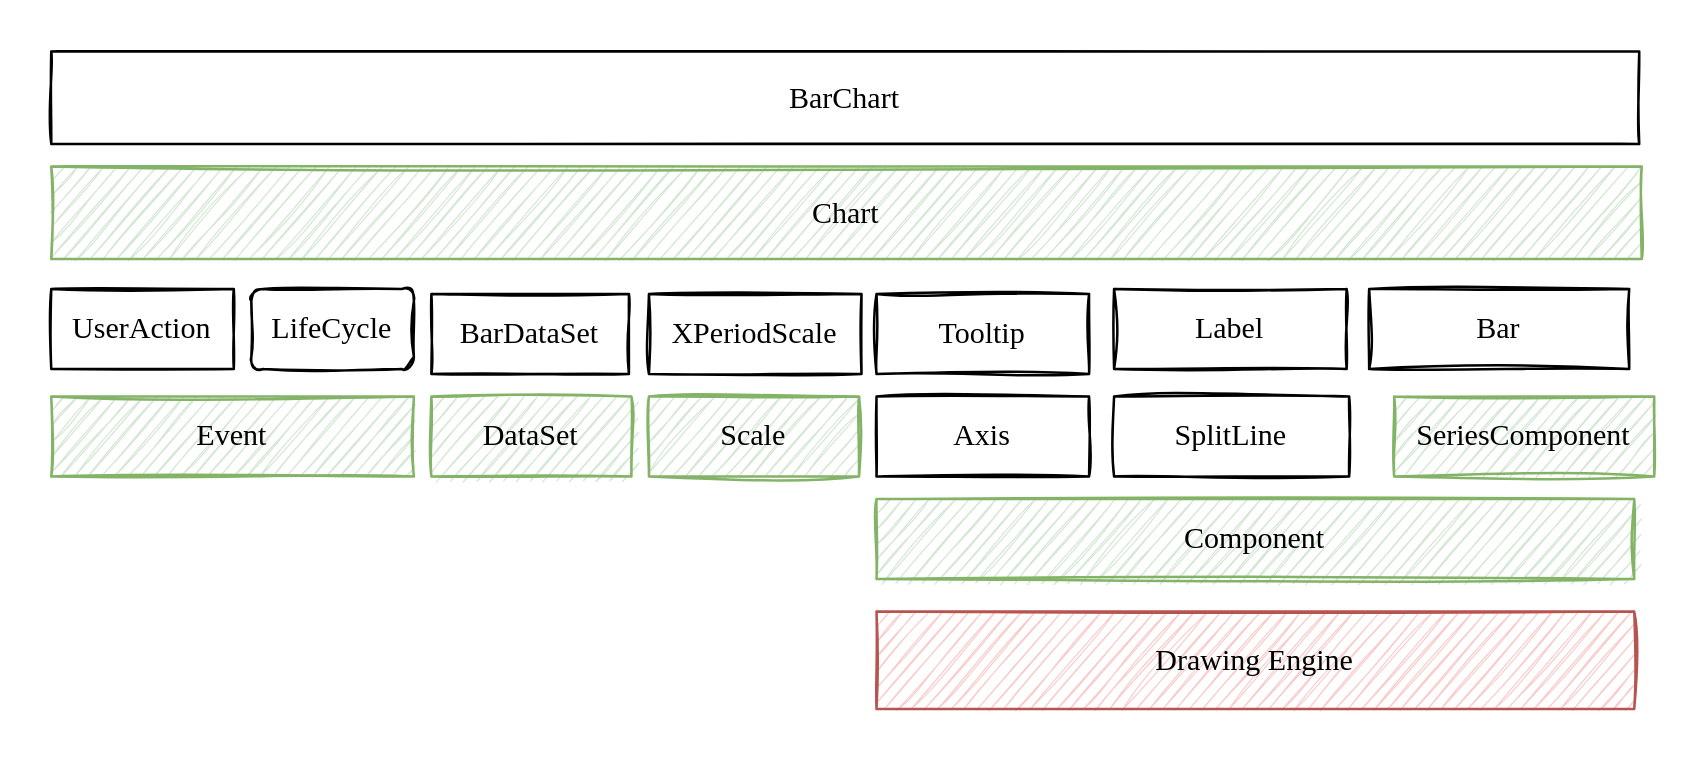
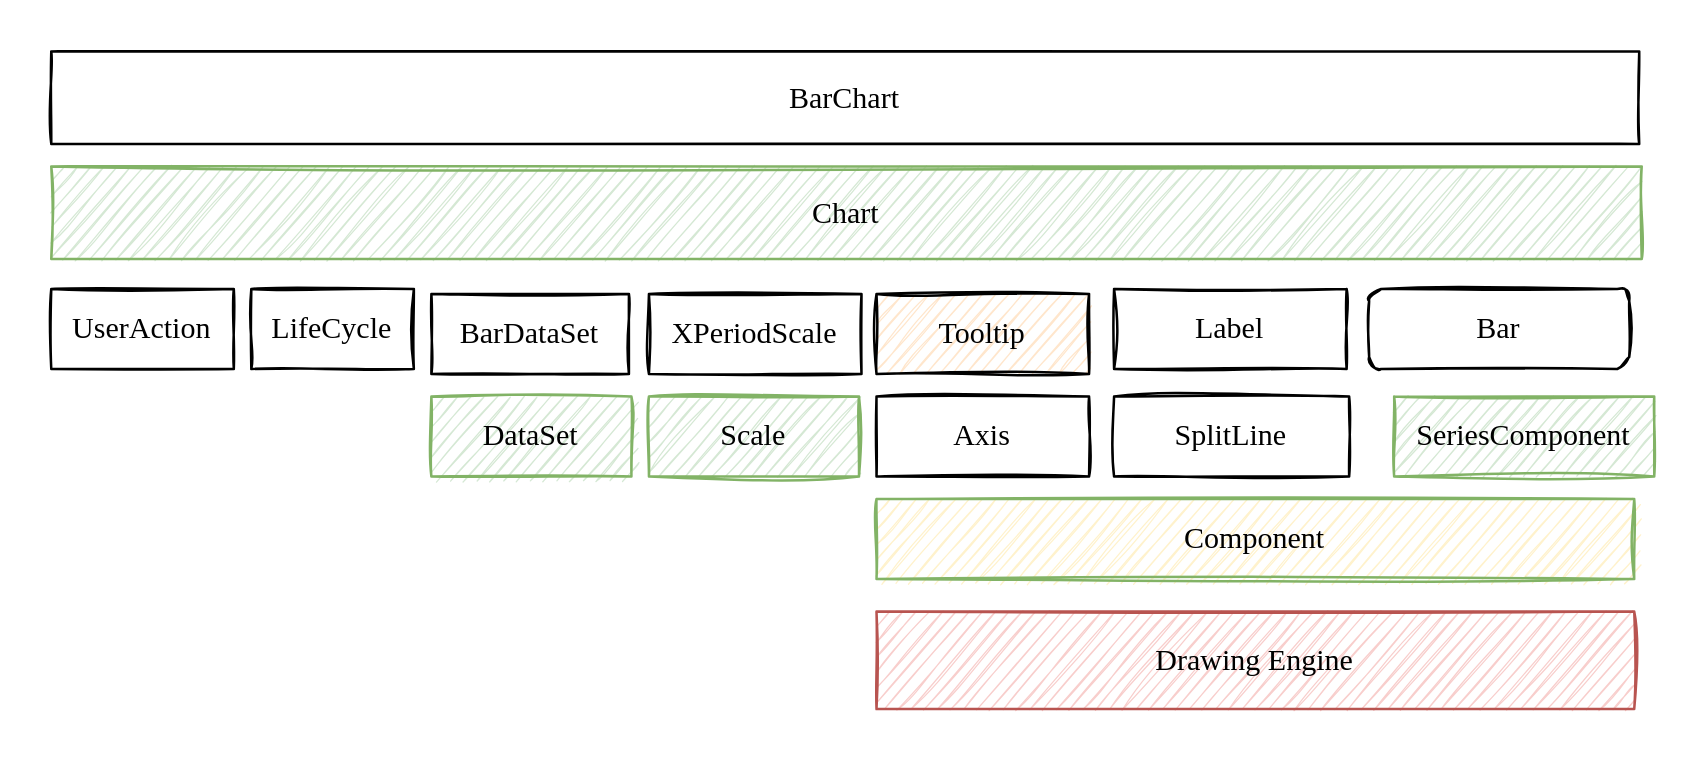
(333, 329) -> (333, 329)
(1499, 329) -> (1499, 329)
(983, 334) -> (983, 334)
(233, 436) -> none
(1255, 539) -> (1255, 539)
